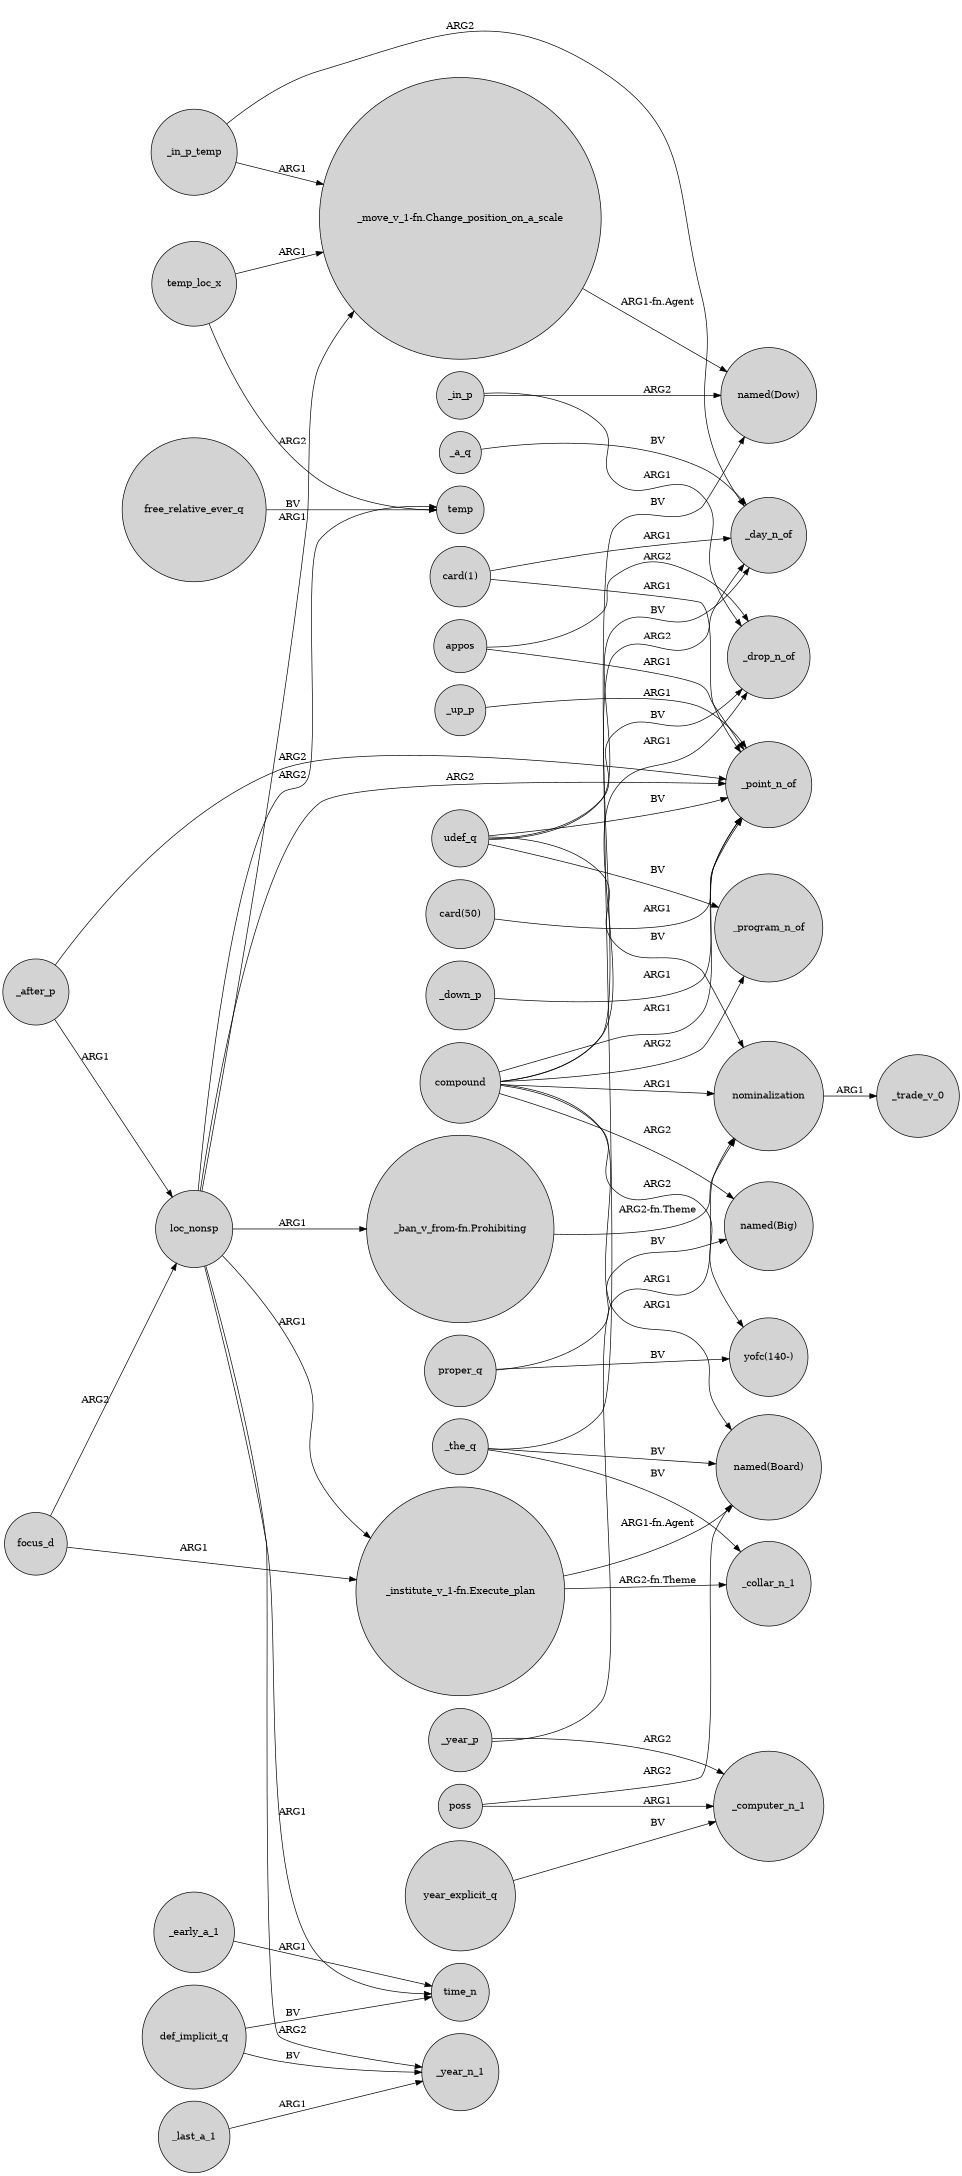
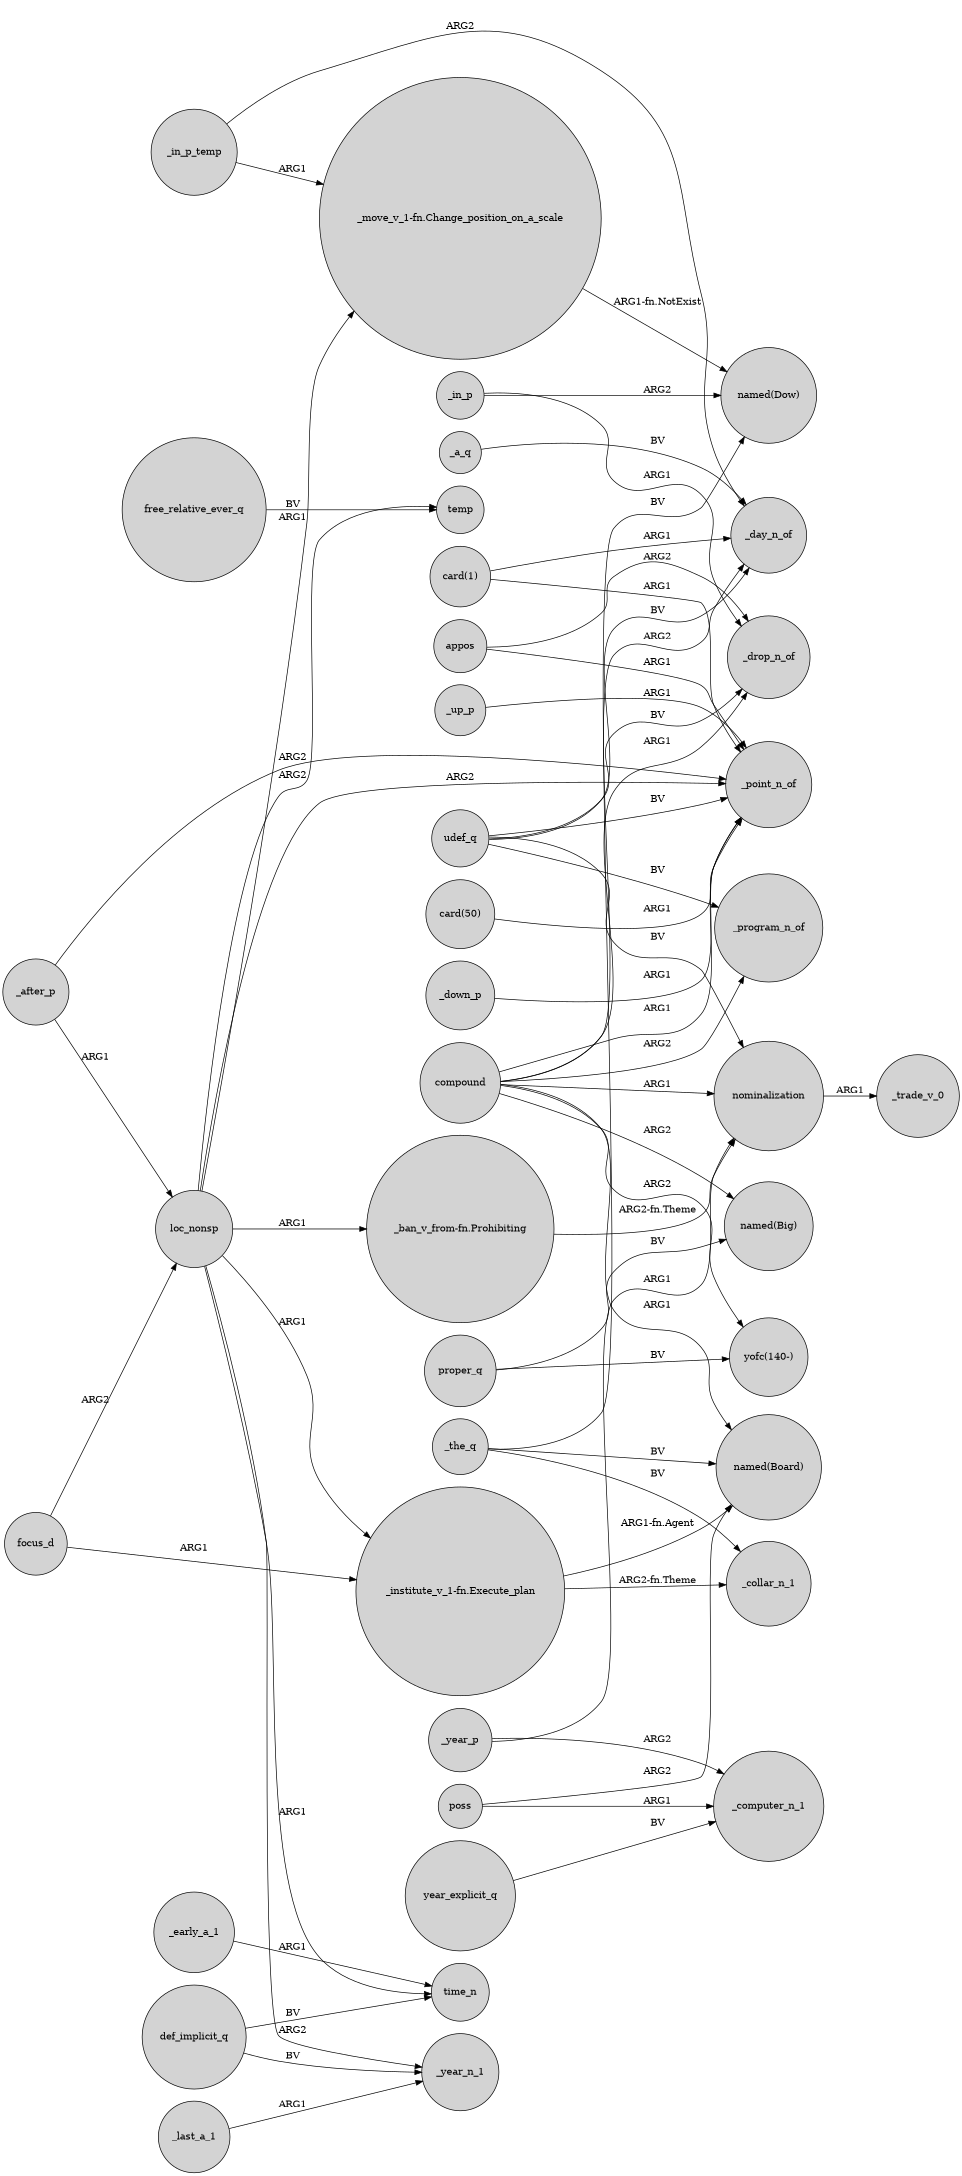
(194, 284) -> none
(658, 302) -> (658, 302)
